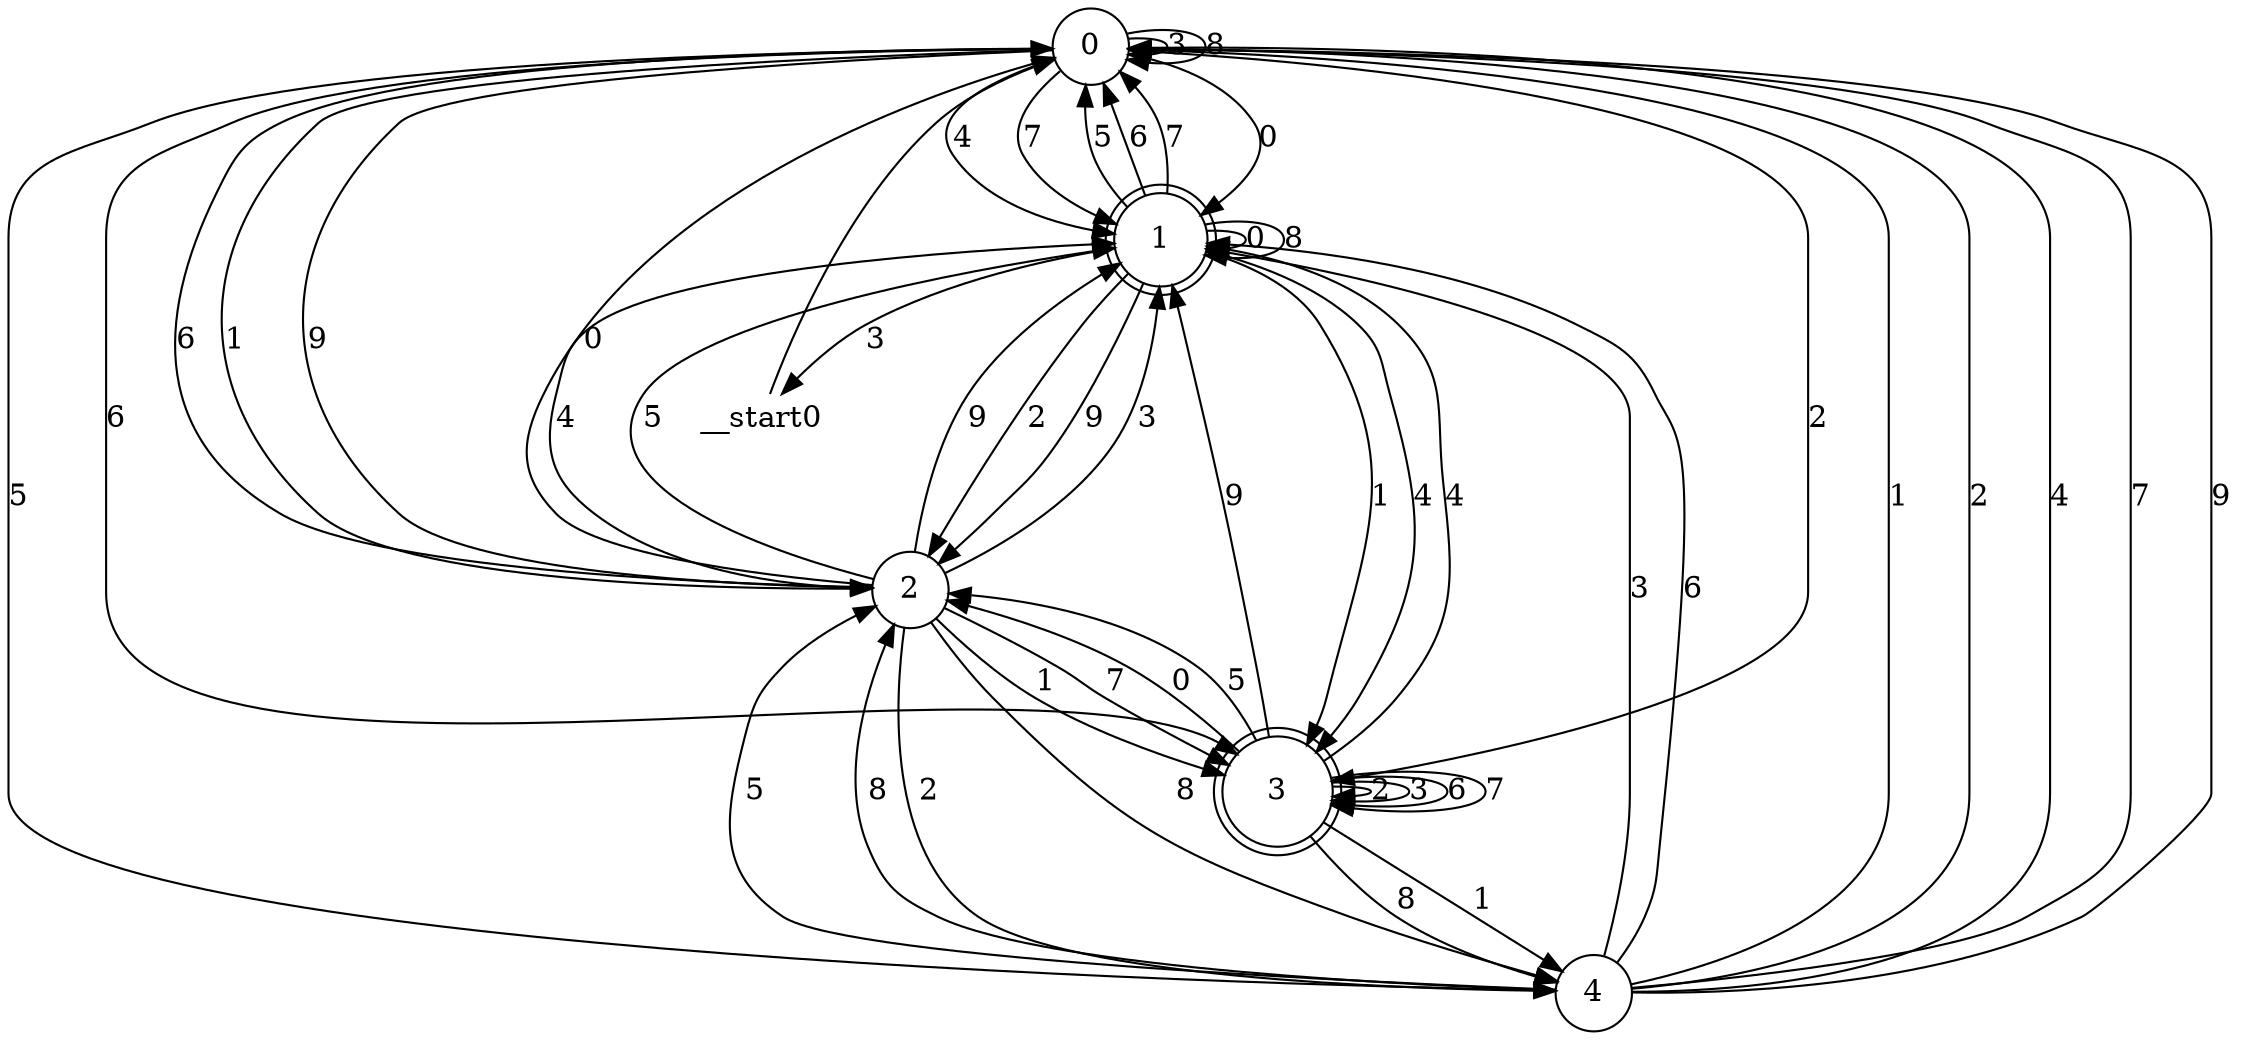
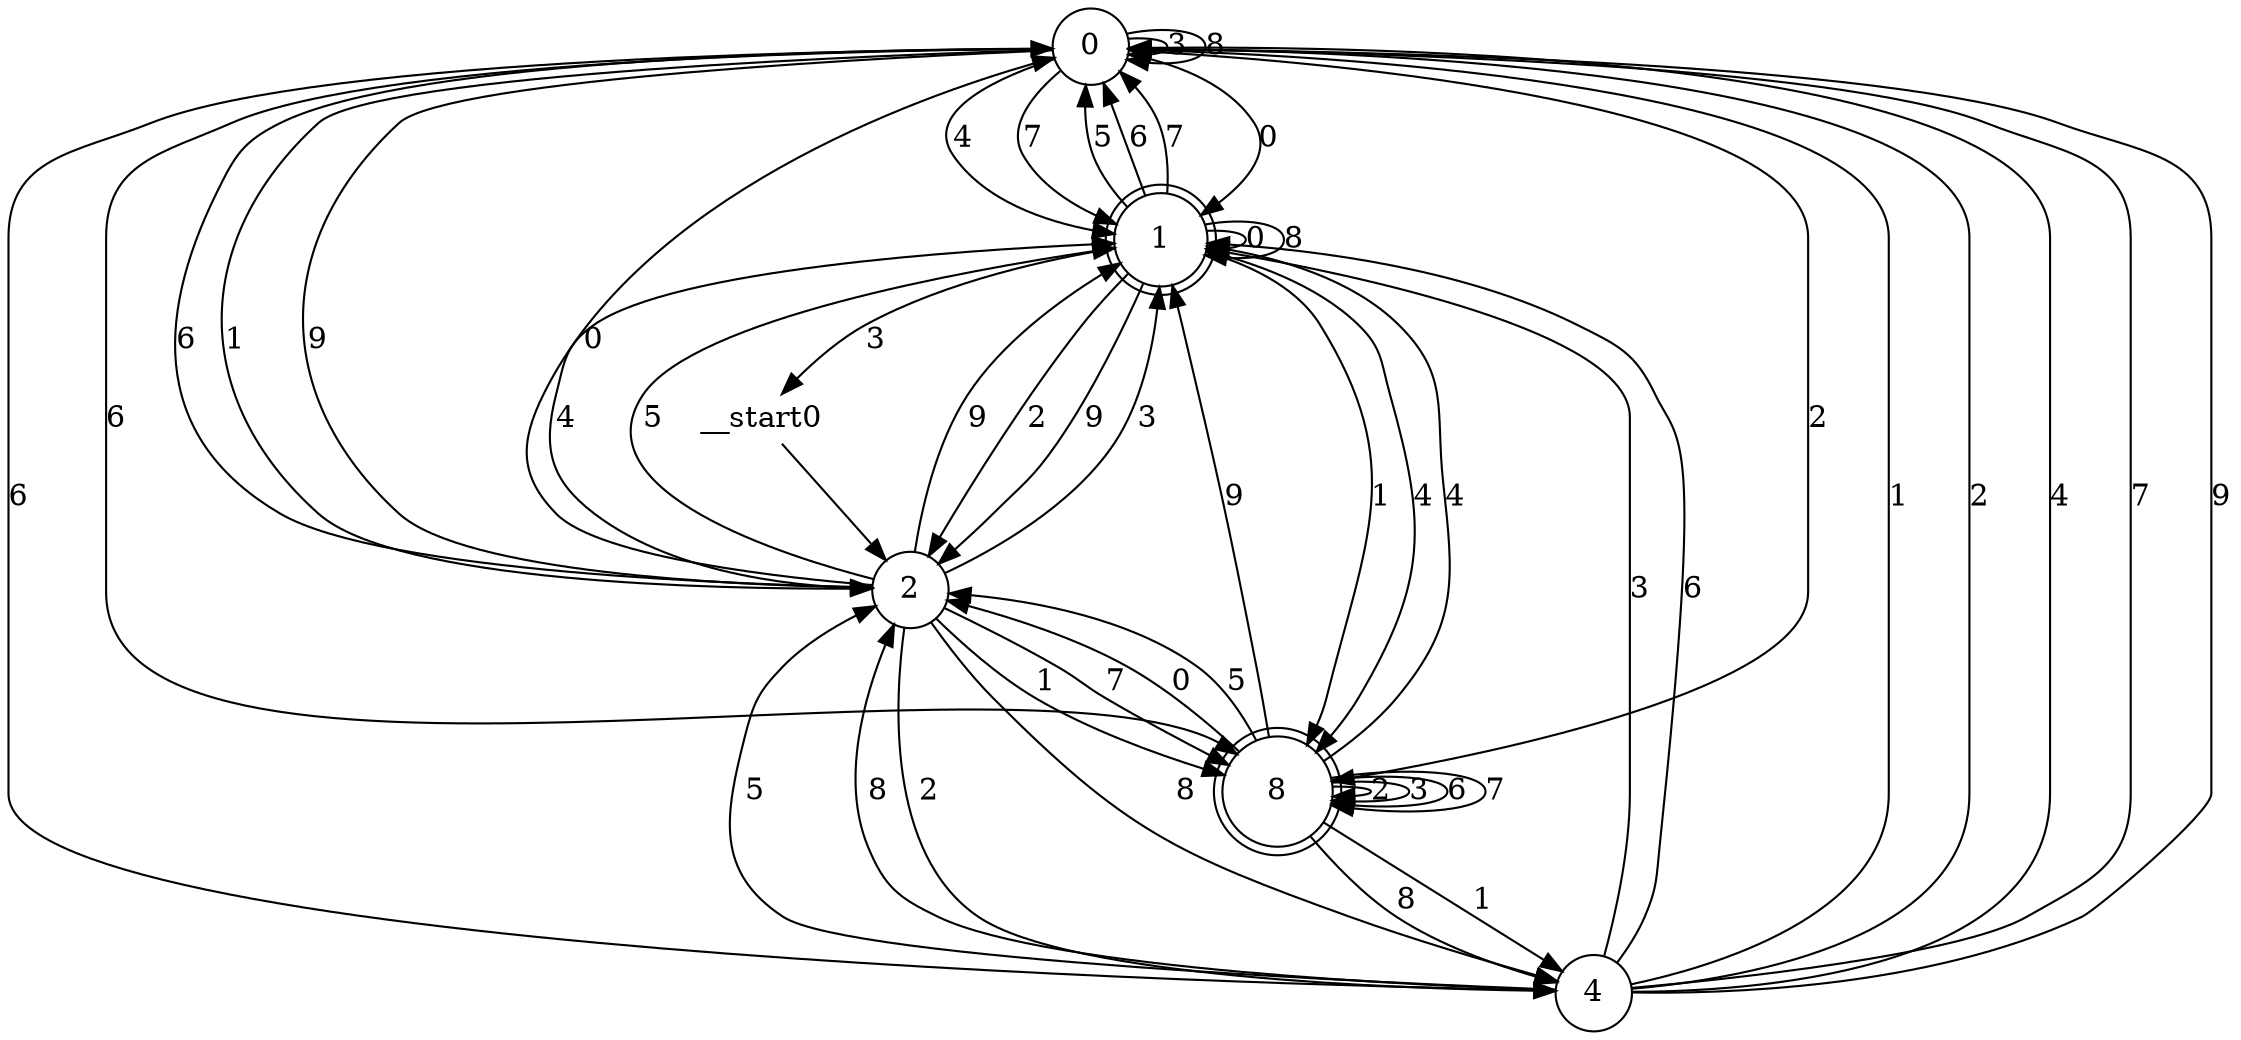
(869, 202) -> (826, 494)
(19, 498) -> (19, 498)
(1278, 792) -> (1278, 792)
